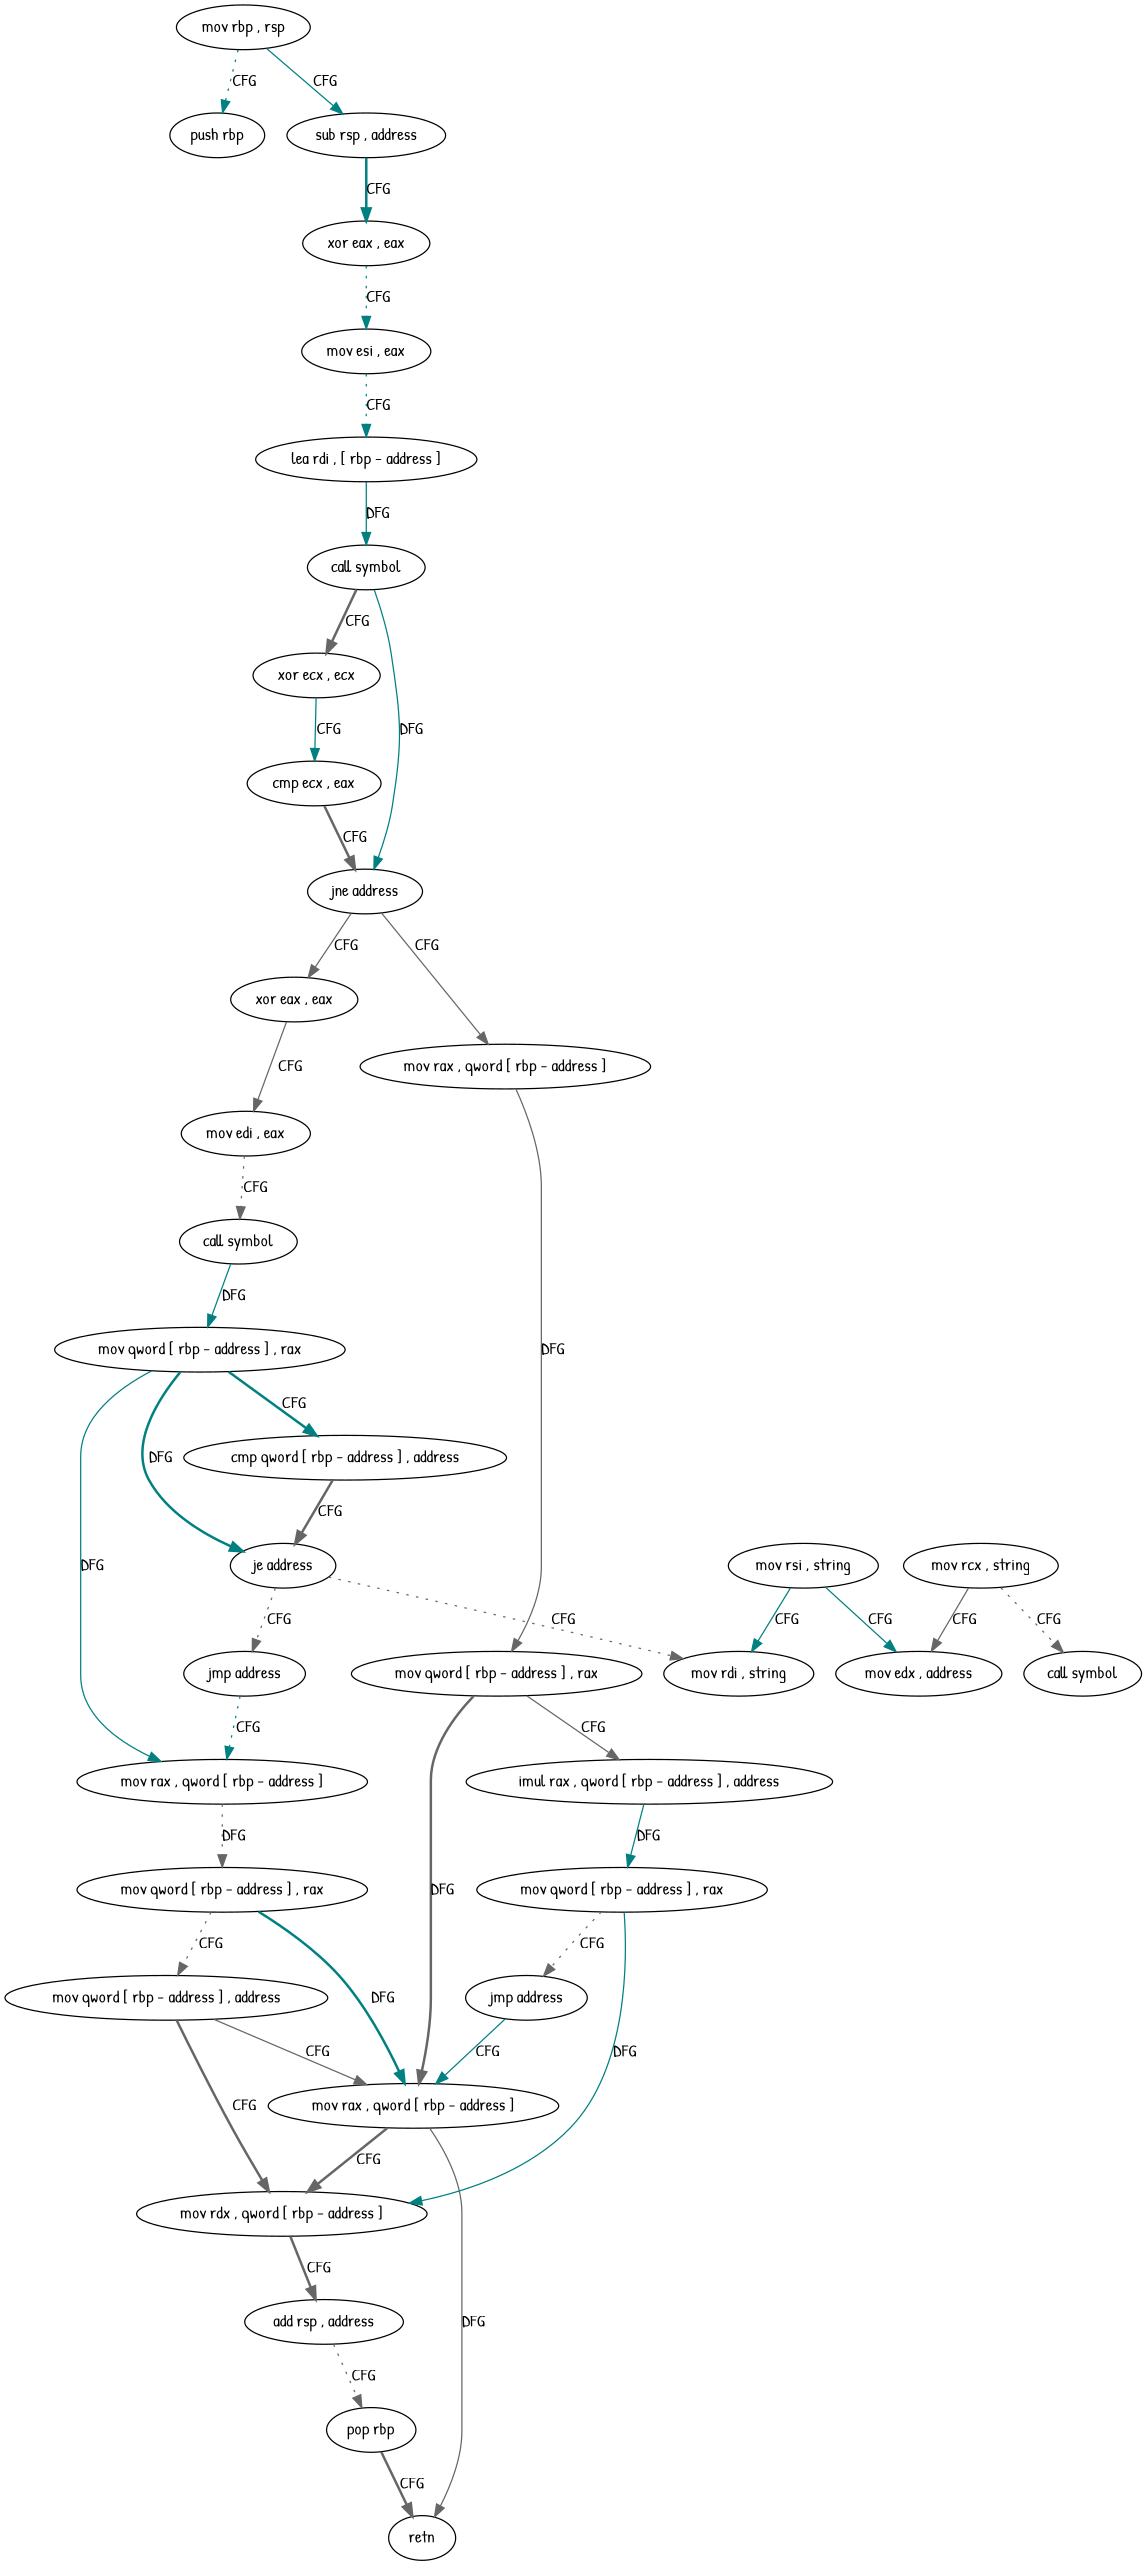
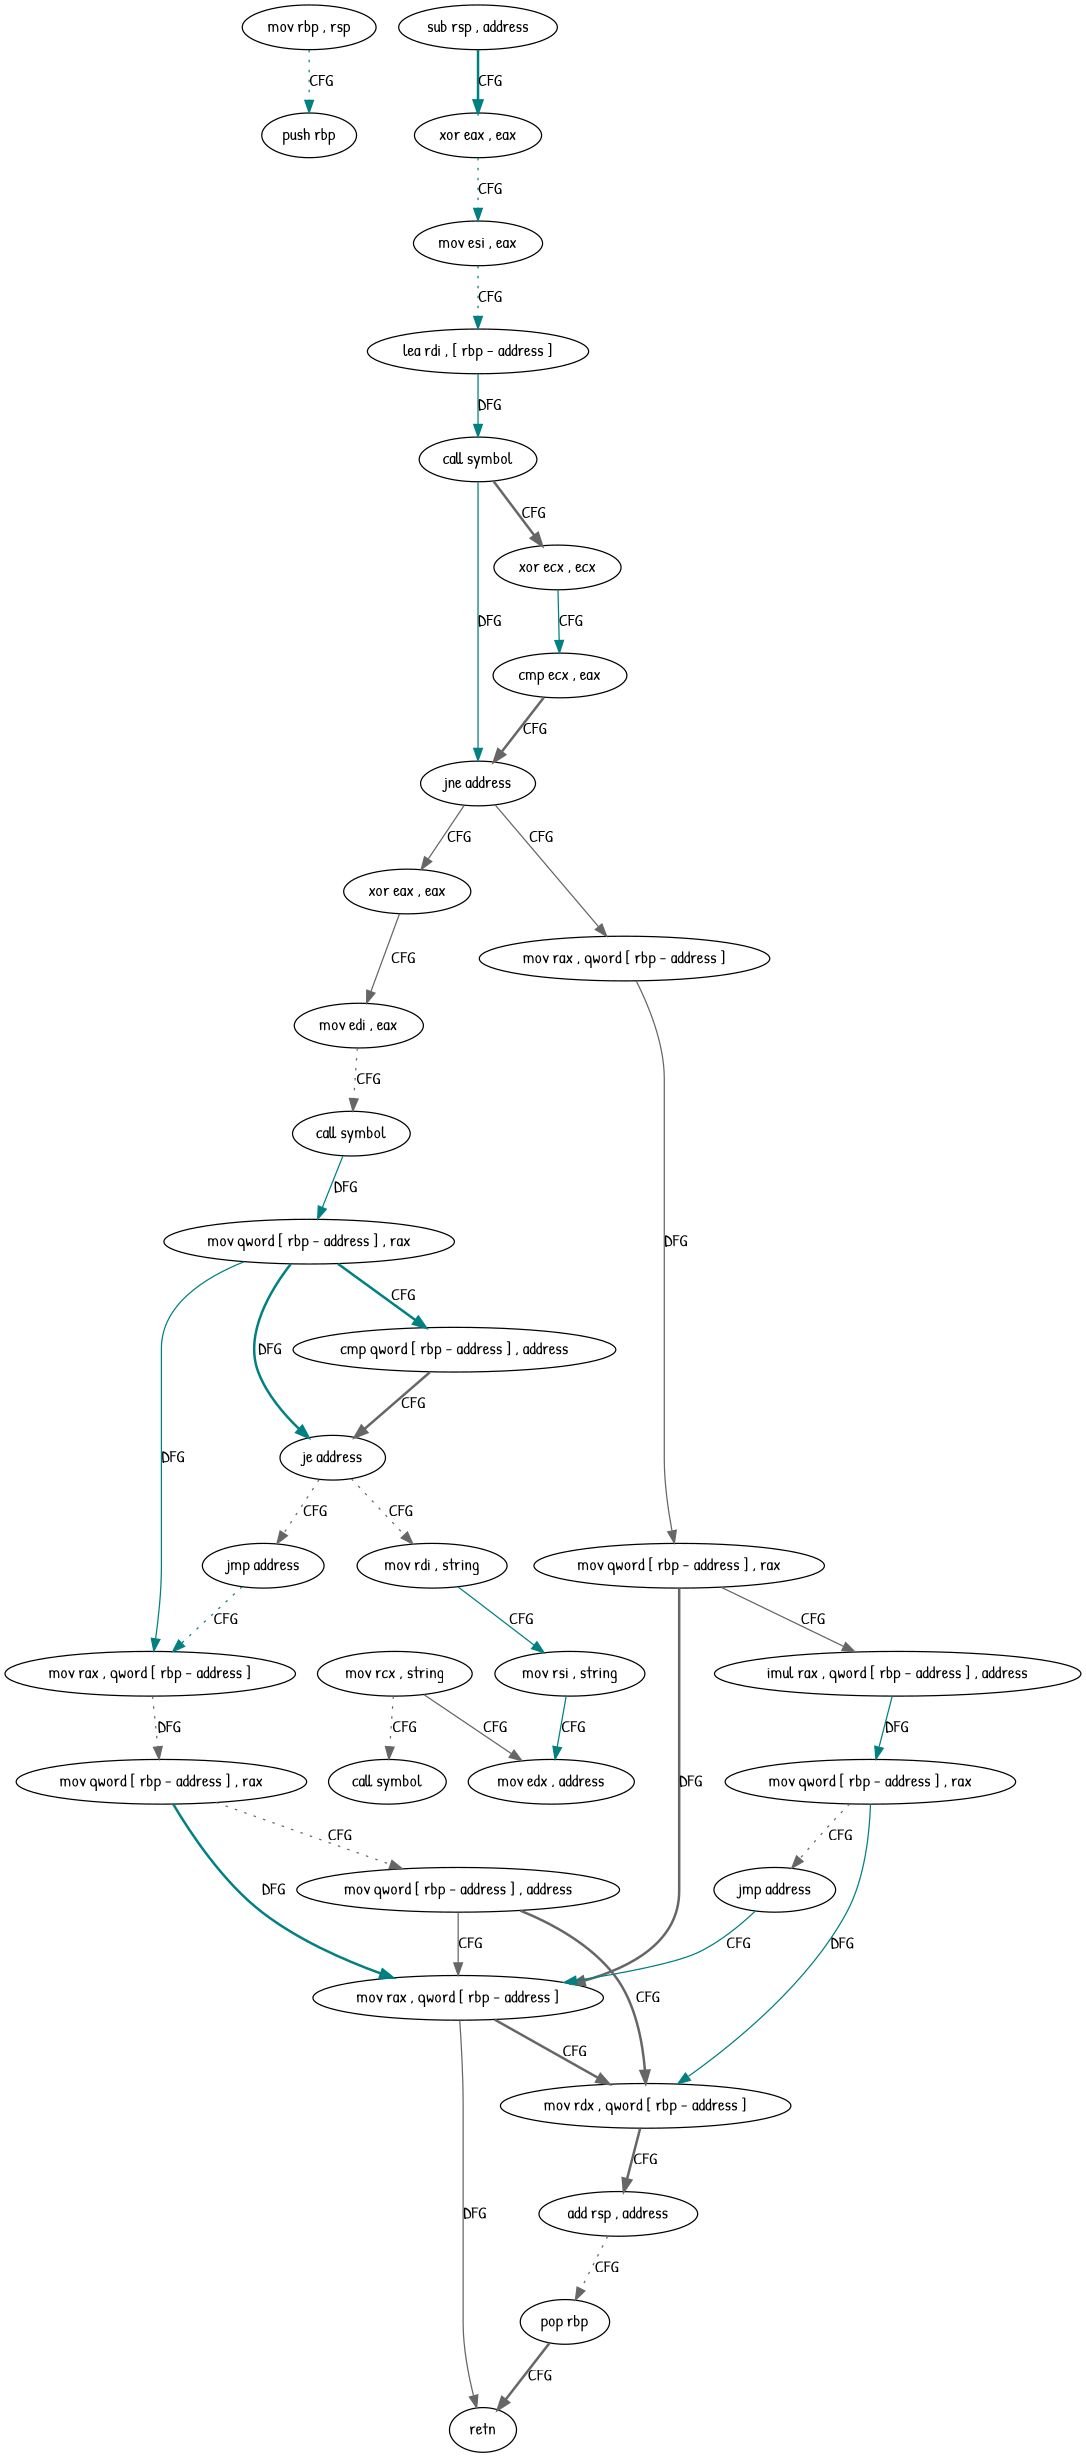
(300, 77) -> none
(774, 1614) -> (496, 1616)
